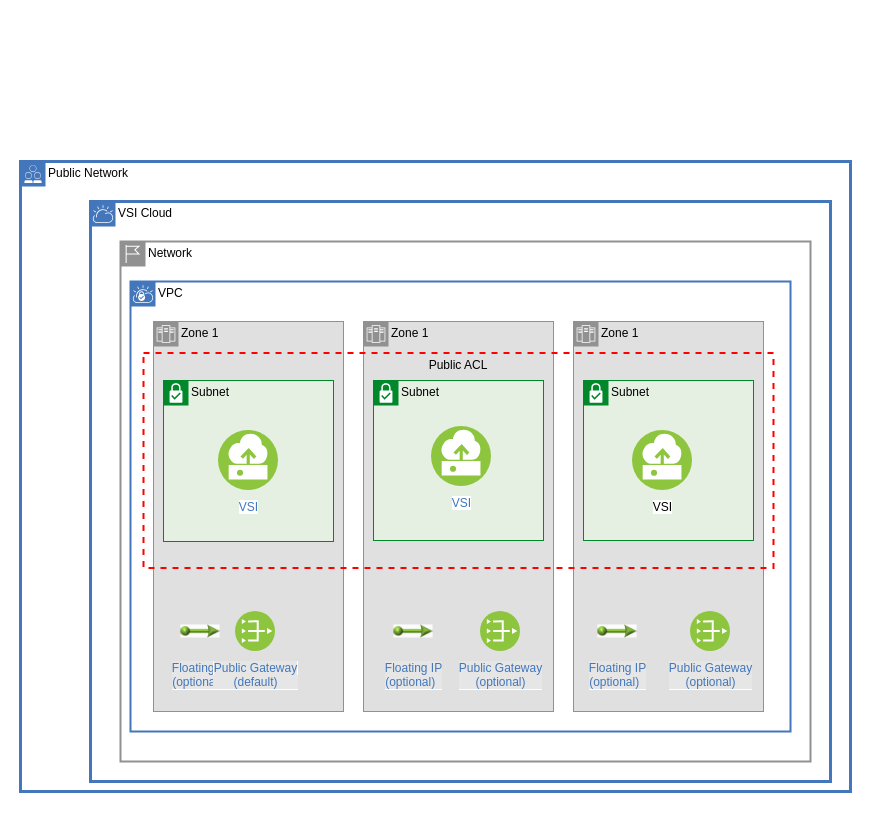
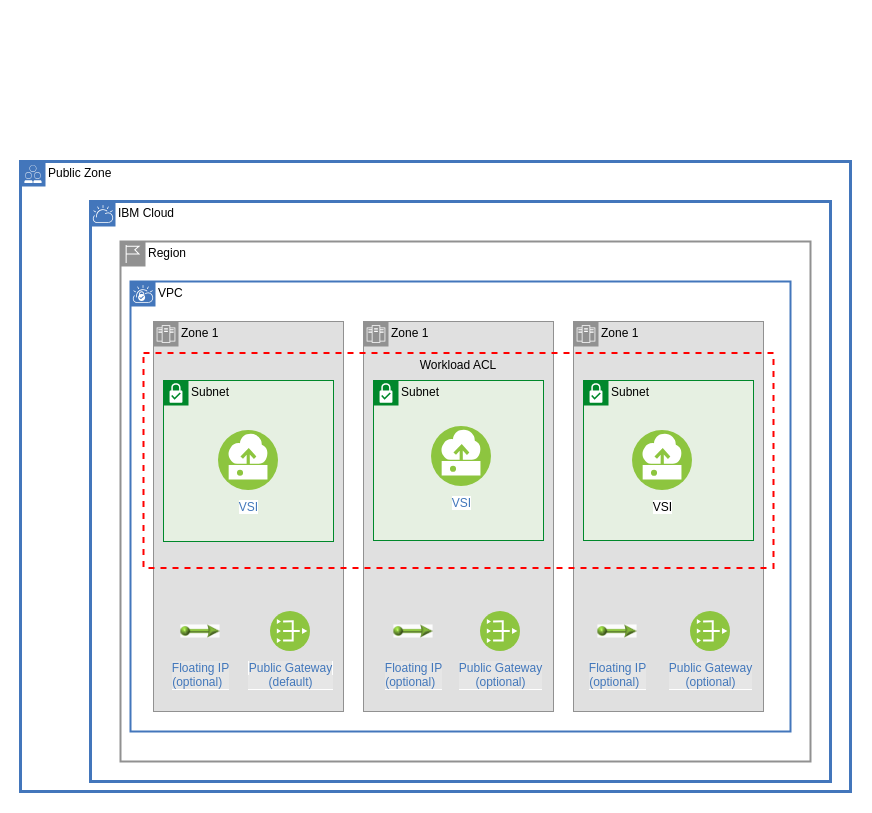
(91, 174) -> (81, 174)
(146, 214) -> (146, 214)
(172, 254) -> (167, 254)
(459, 366) -> (459, 366)
(256, 632) -> (291, 632)
